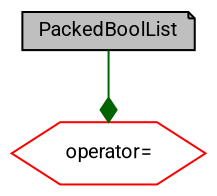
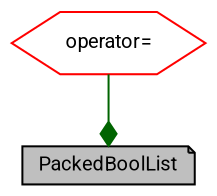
(109, 74) -> (109, 98)
